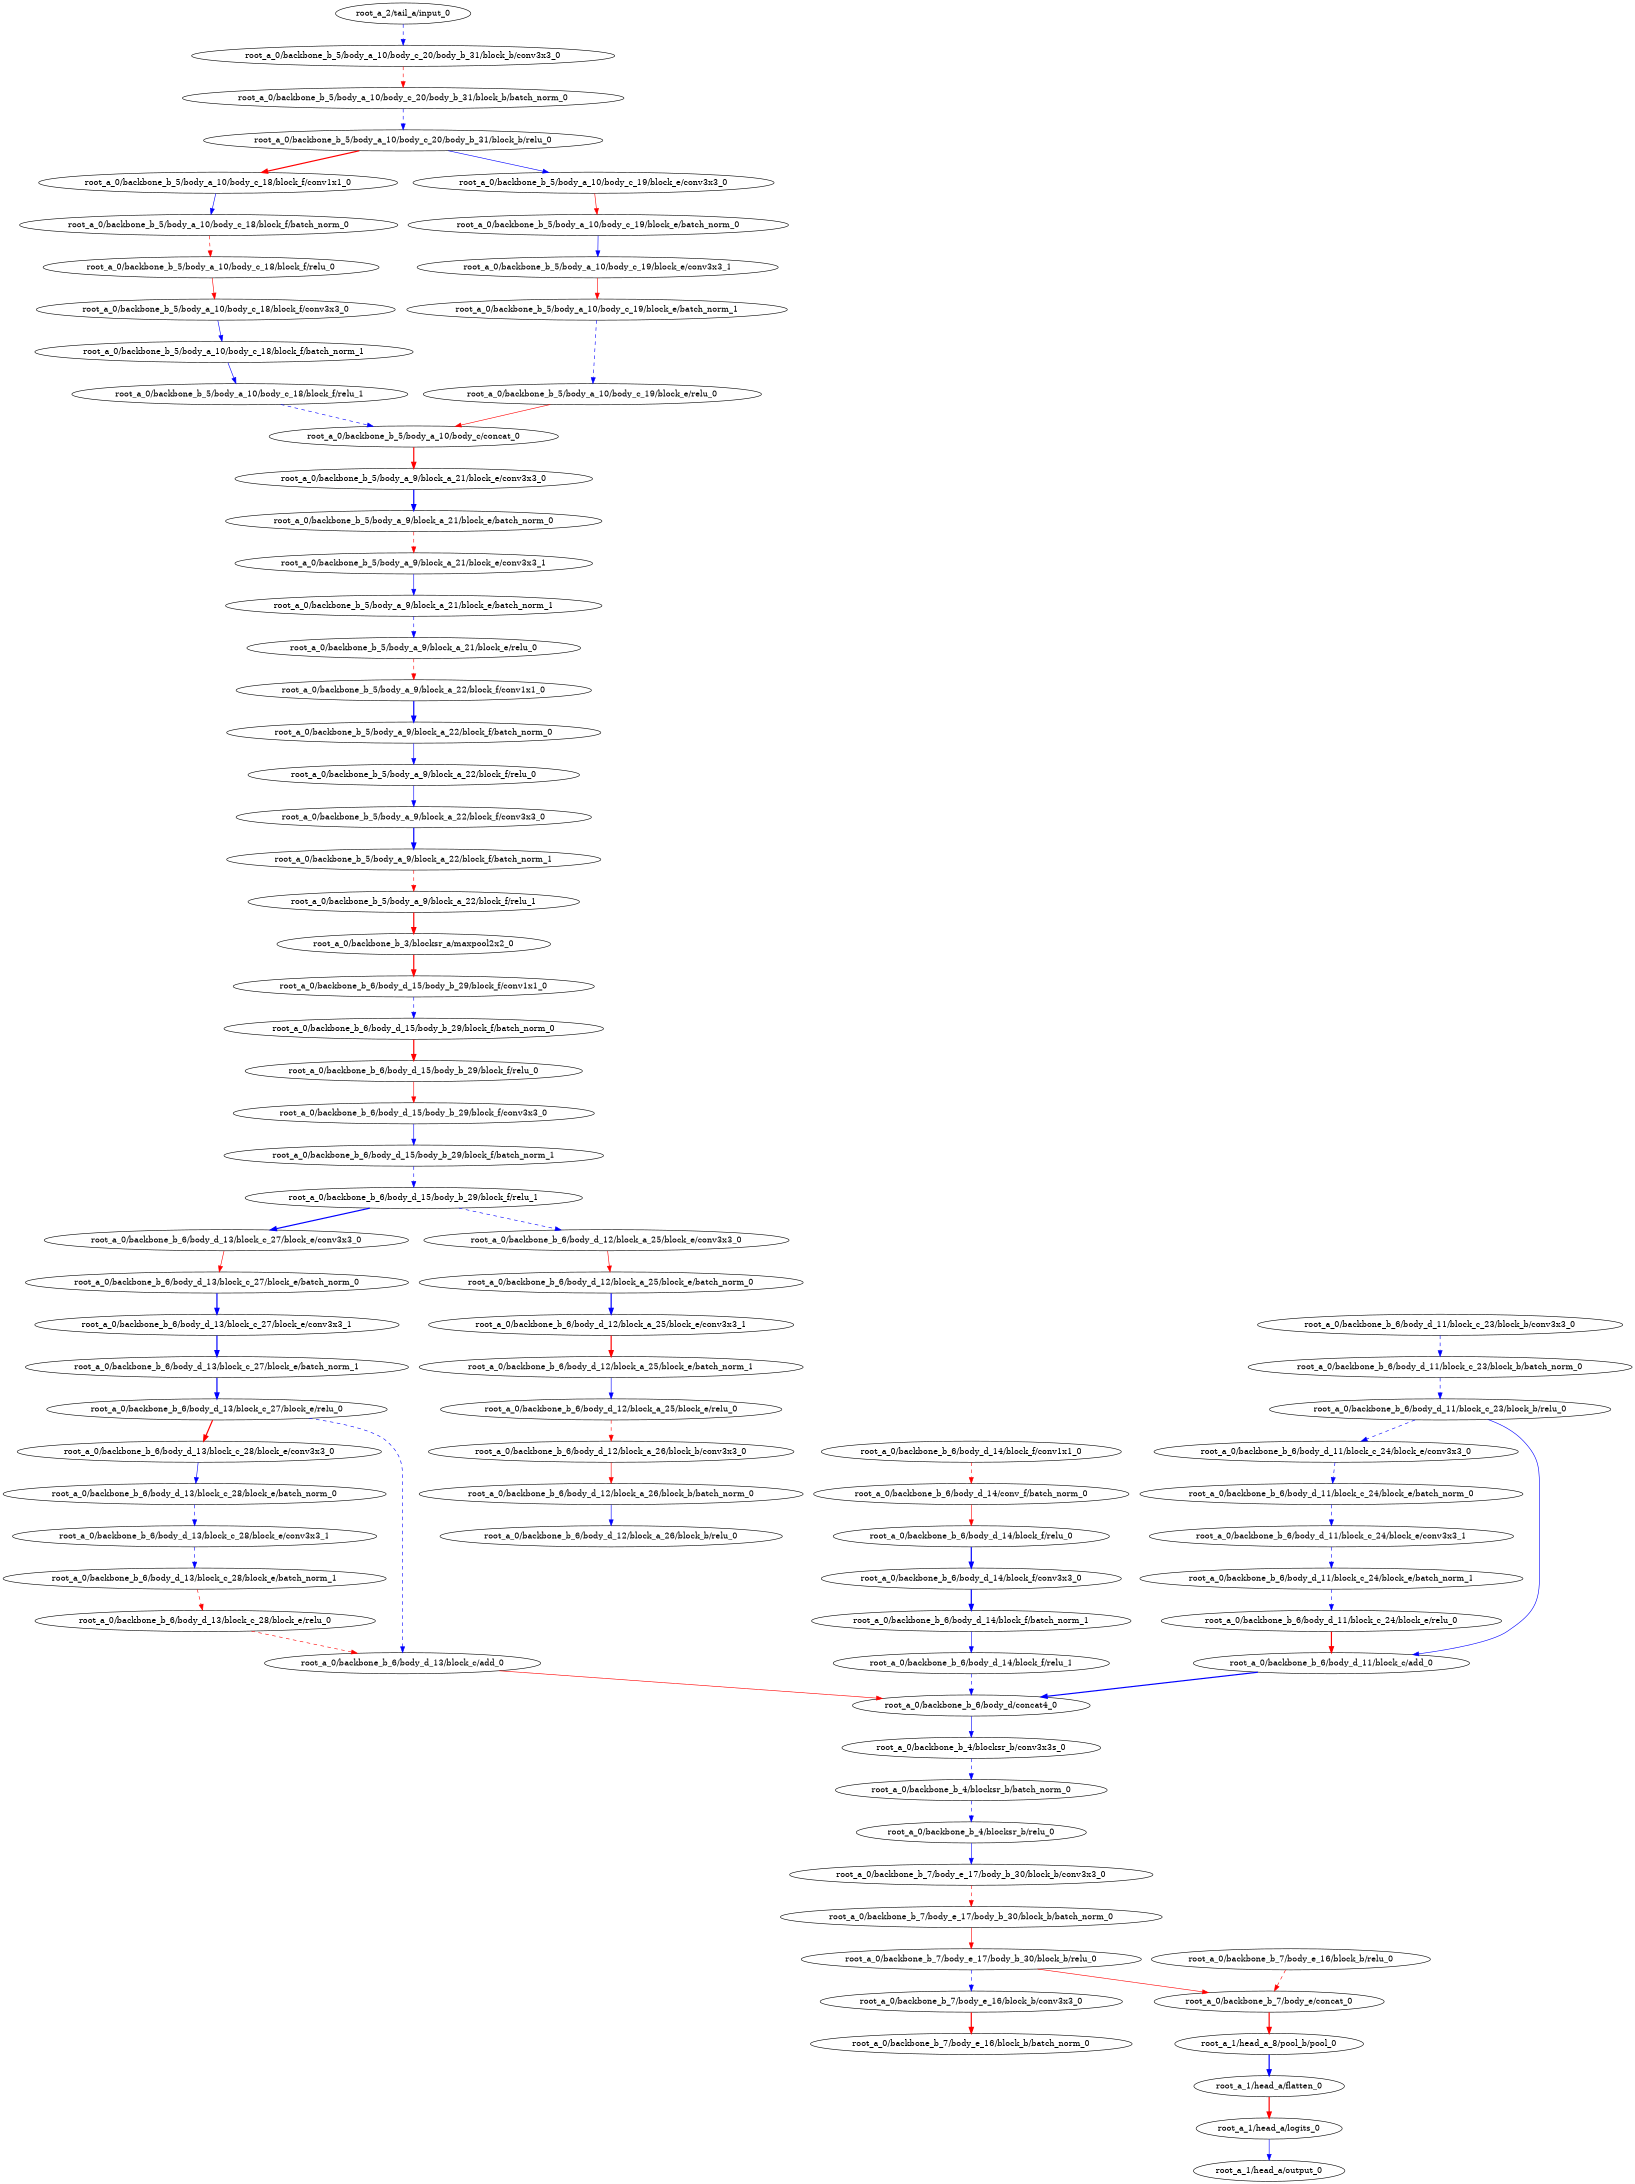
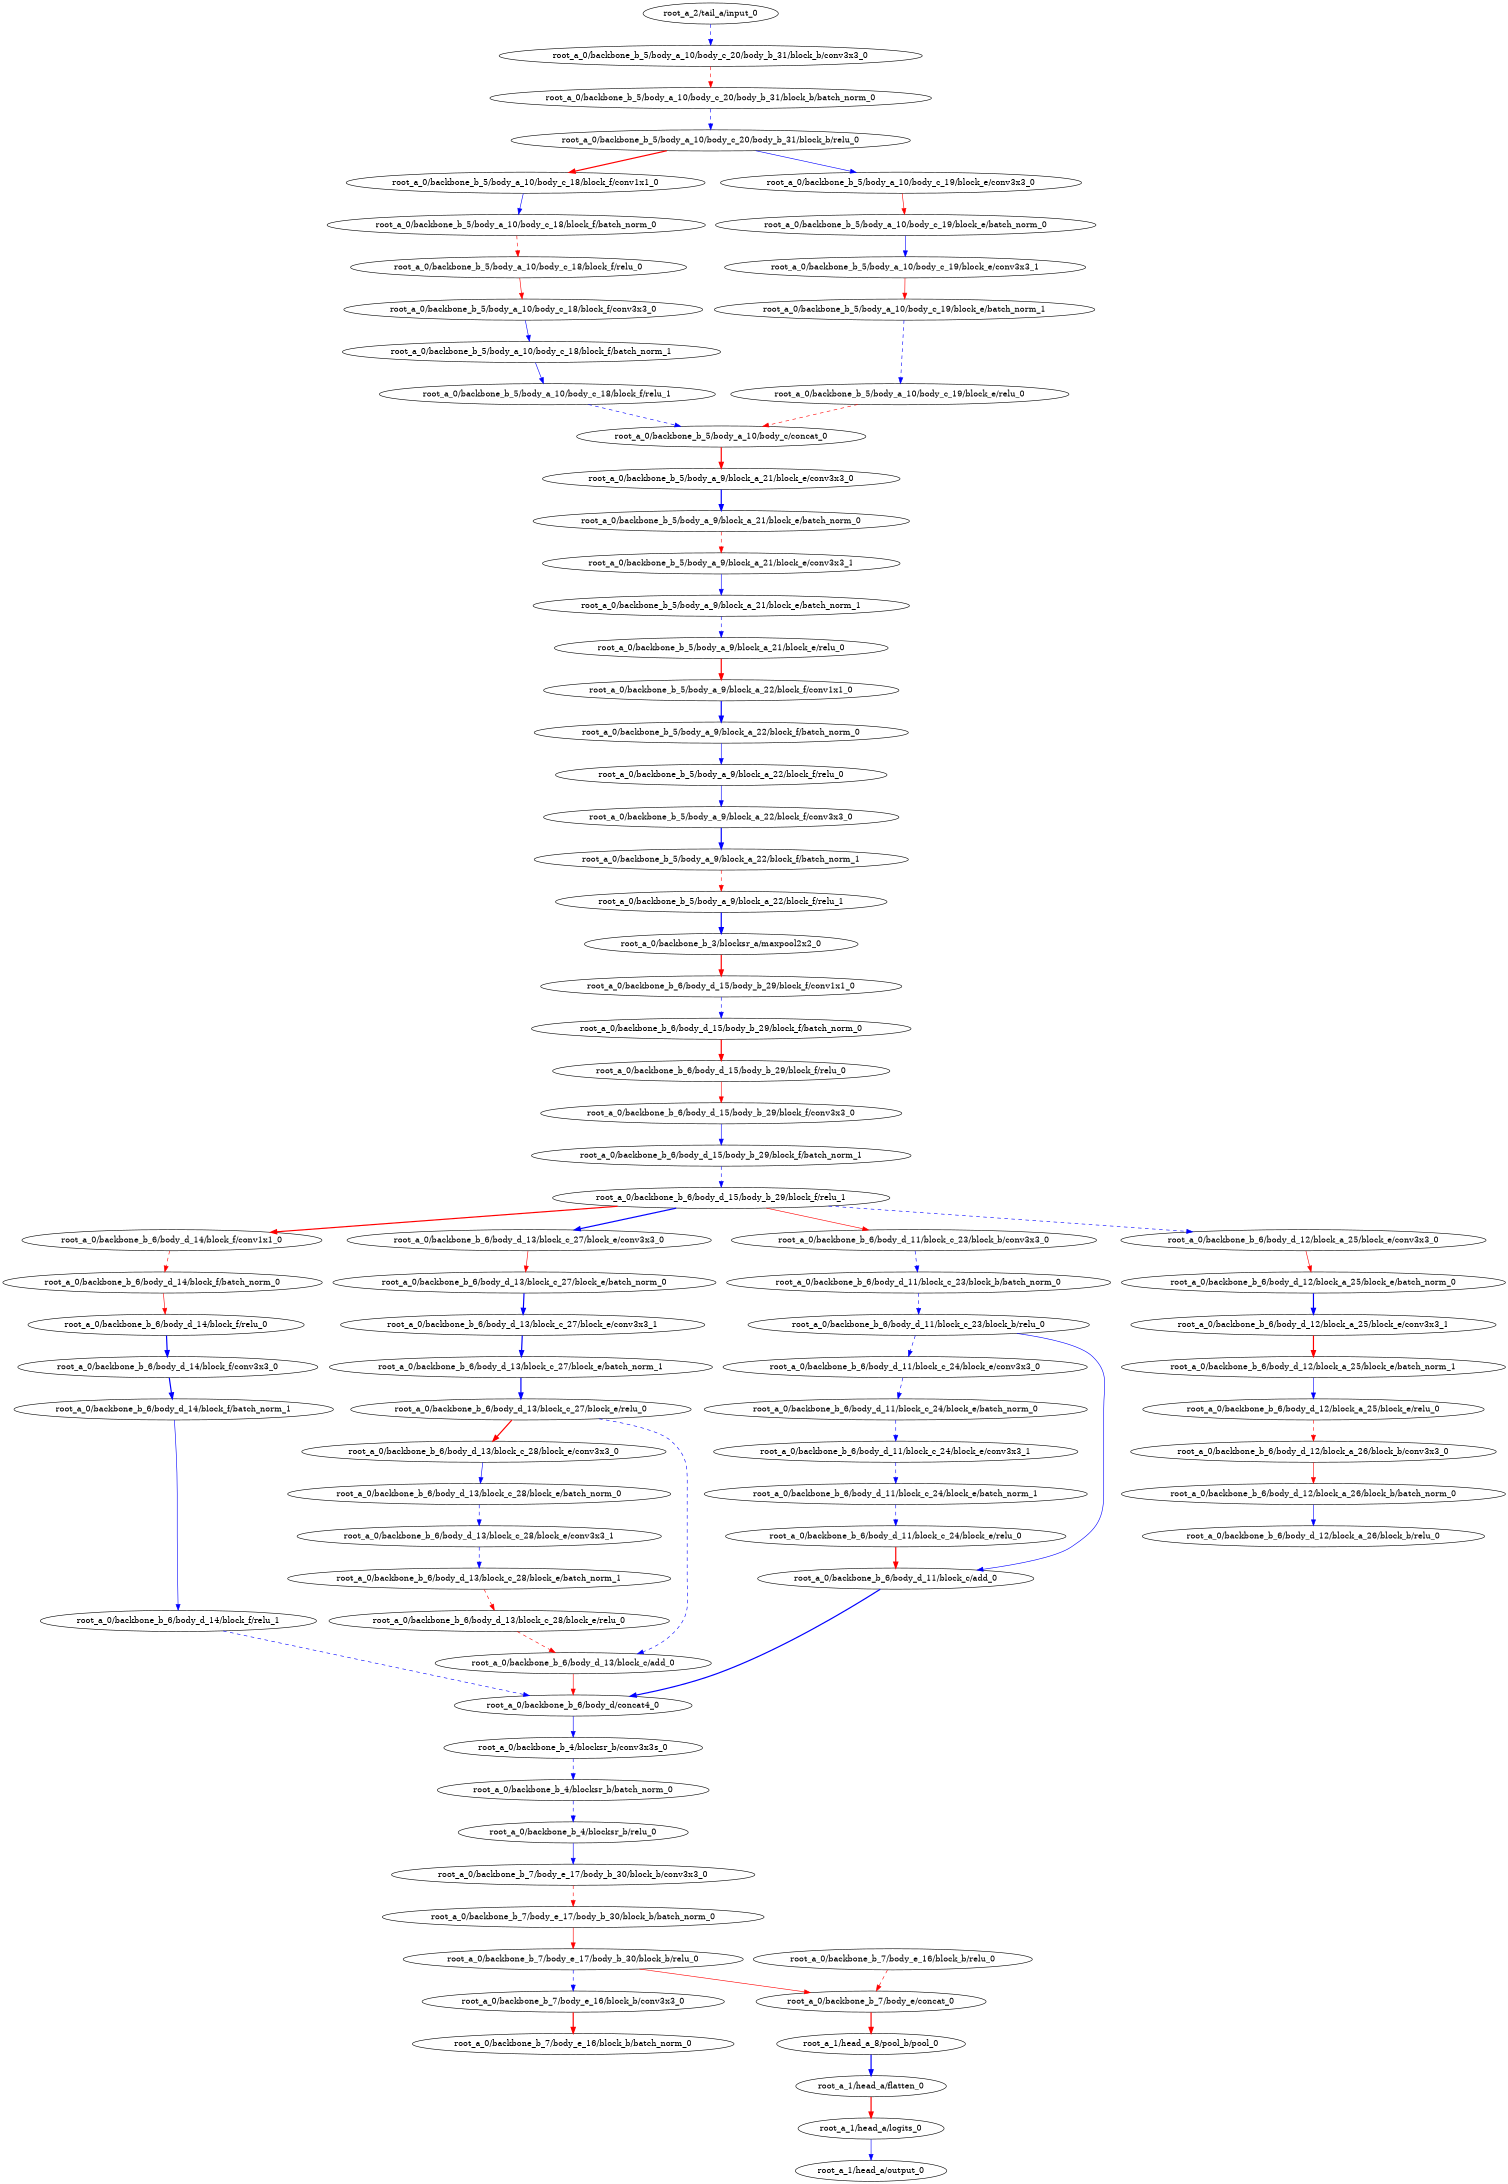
(506, 415) -> (813, 415)
(414, 666) -> (721, 666)
(414, 920) -> (721, 920)
none -> (815, 1218)
none -> (447, 1219)
(971, 1494) -> (163, 1283)
